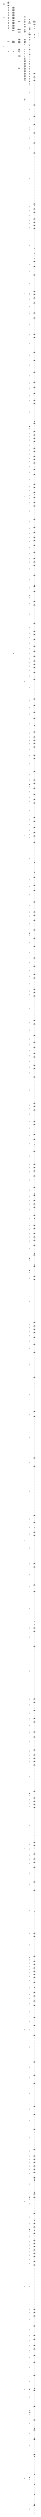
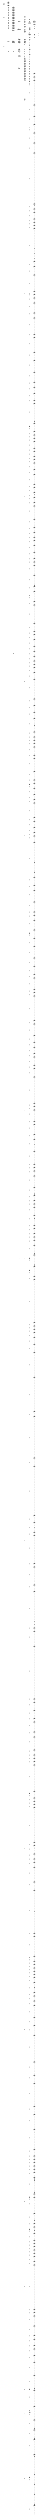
(19, 32) -> none
